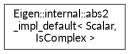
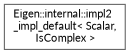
(65, 27) -> (65, 27)
